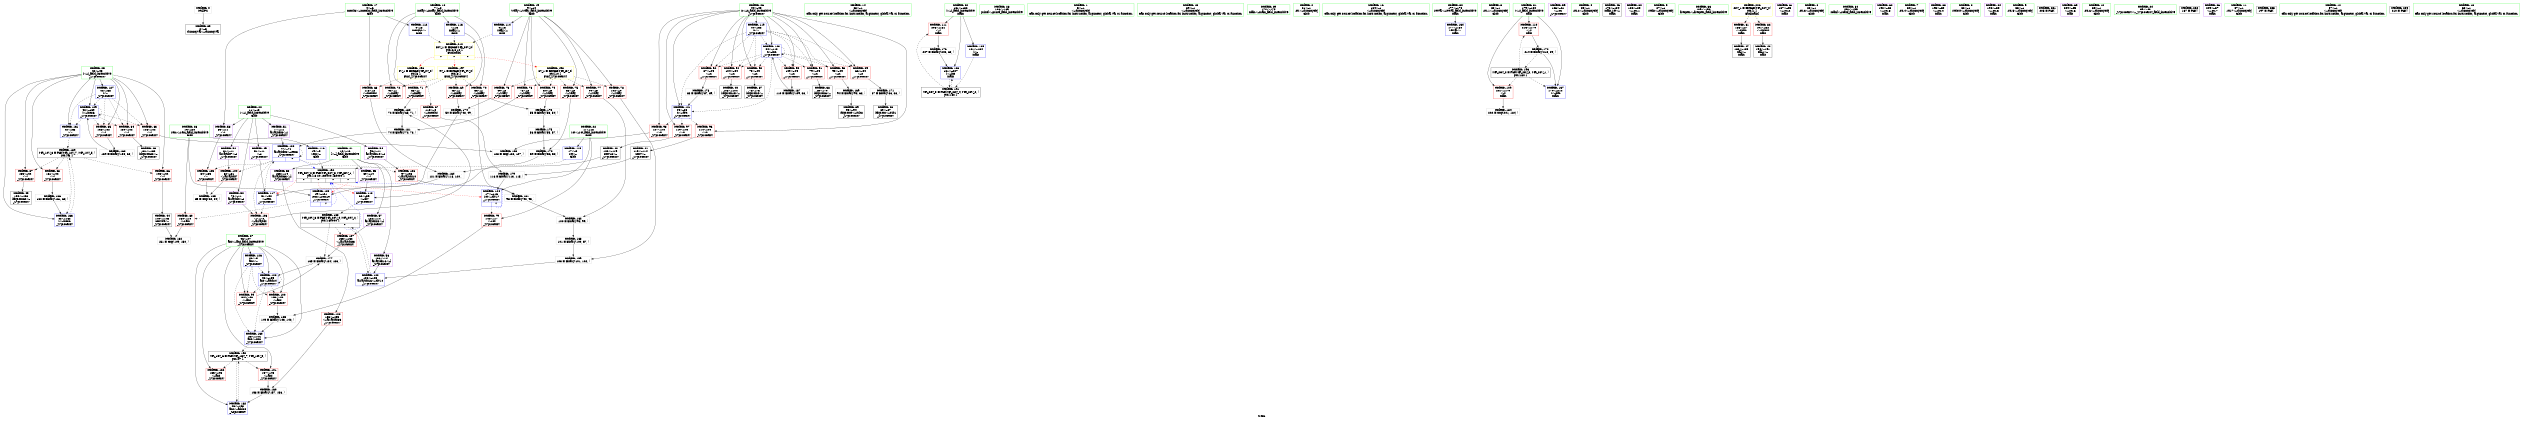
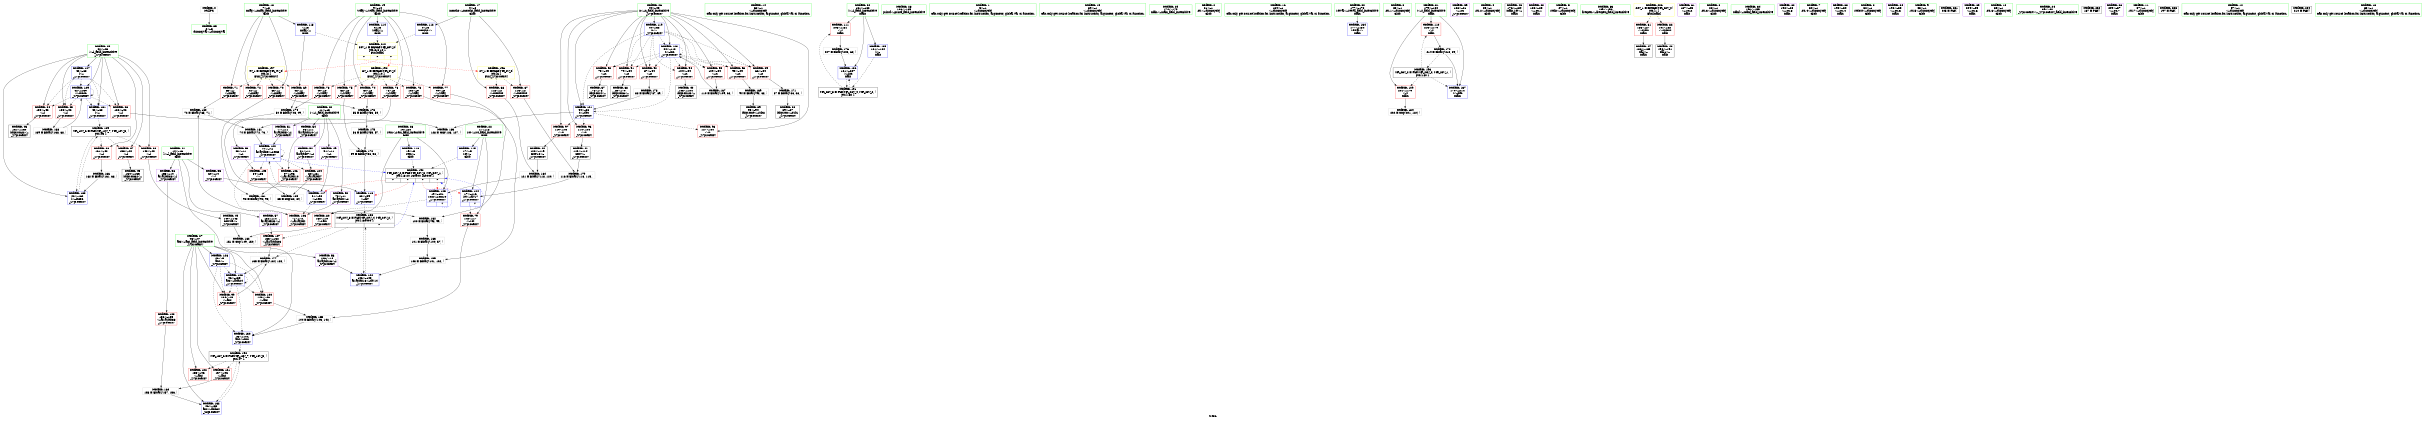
(203, 29) -> (209, 29)
(246, 32) -> (505, 47)
(586, 139) -> (514, 117)
